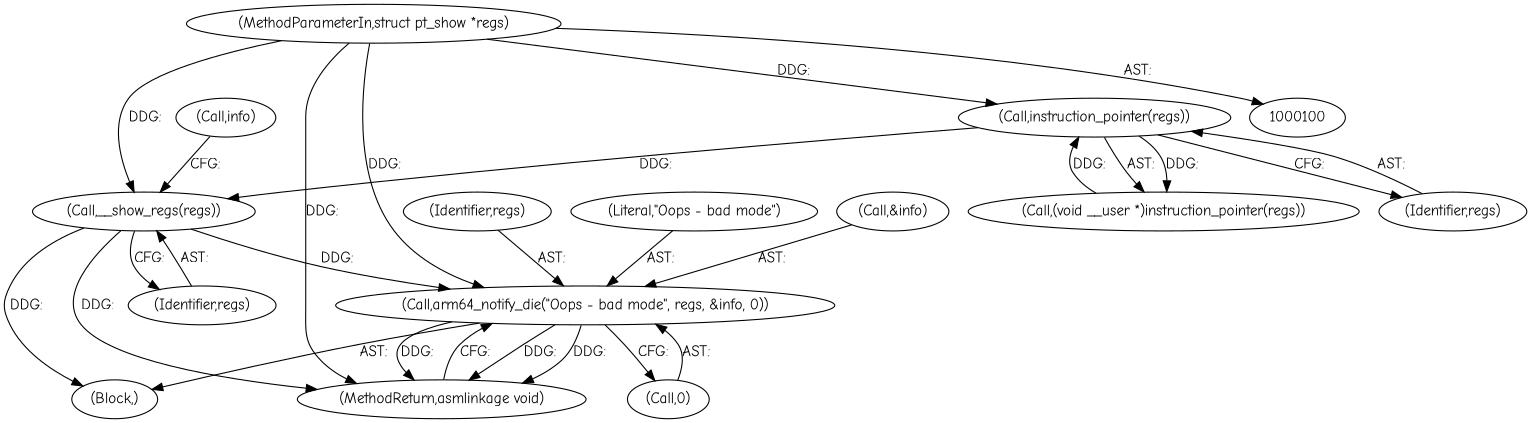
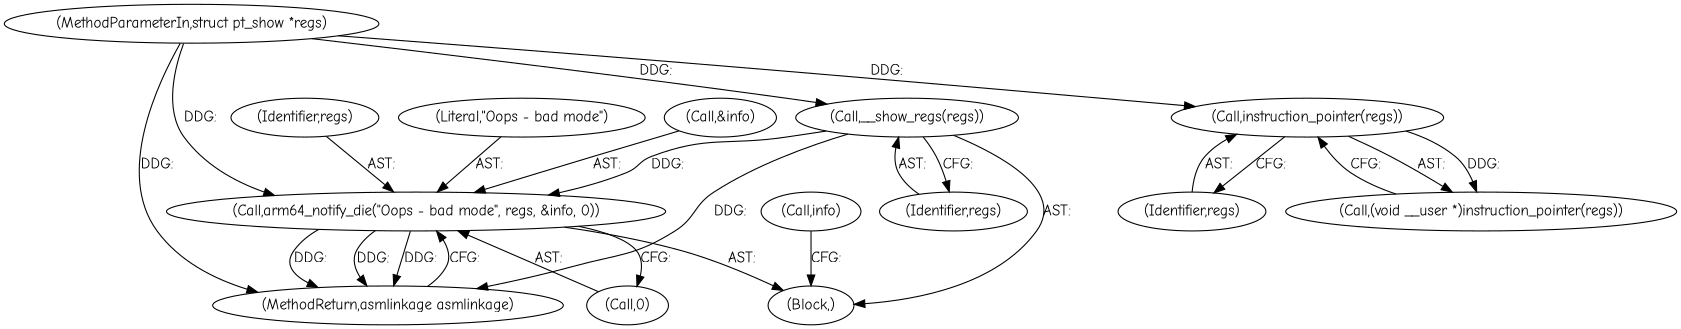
(1297, 118) -> none
(608, 159) -> none
(189, 160) -> (811, 253)
(1092, 165) -> (1368, 165)
(29, 305) -> (1060, 212)
(442, 399) -> (388, 305)
